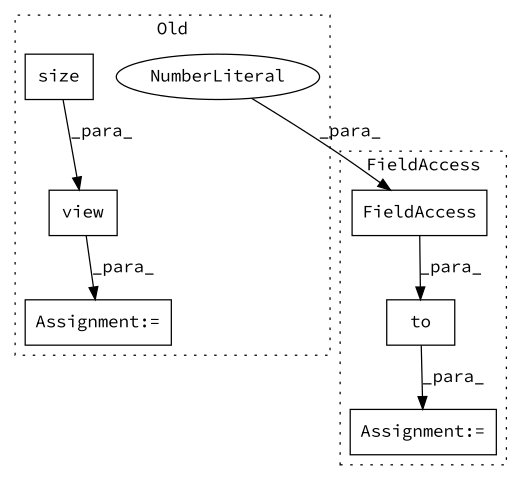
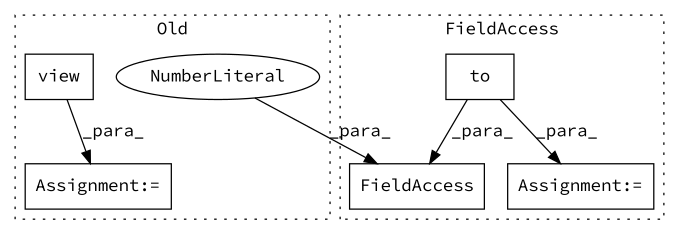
(59, 77) -> none
(420, 261) -> (452, 126)
